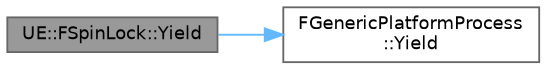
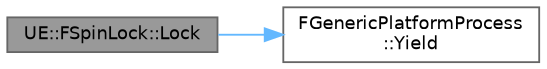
(112, 35) -> (112, 35)
